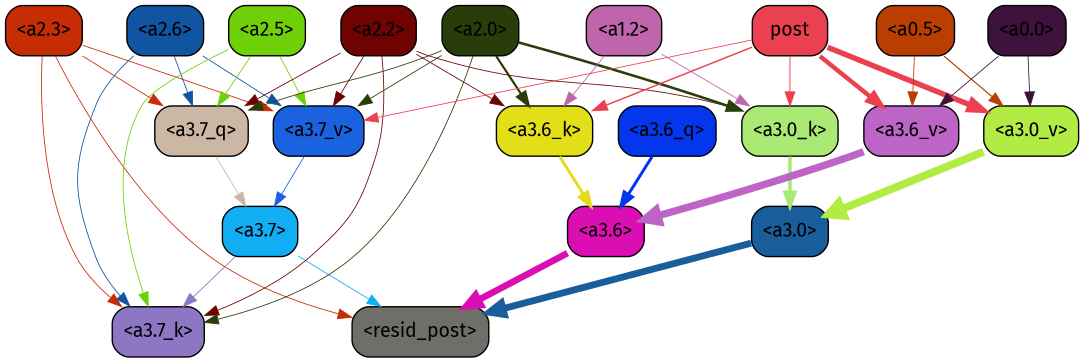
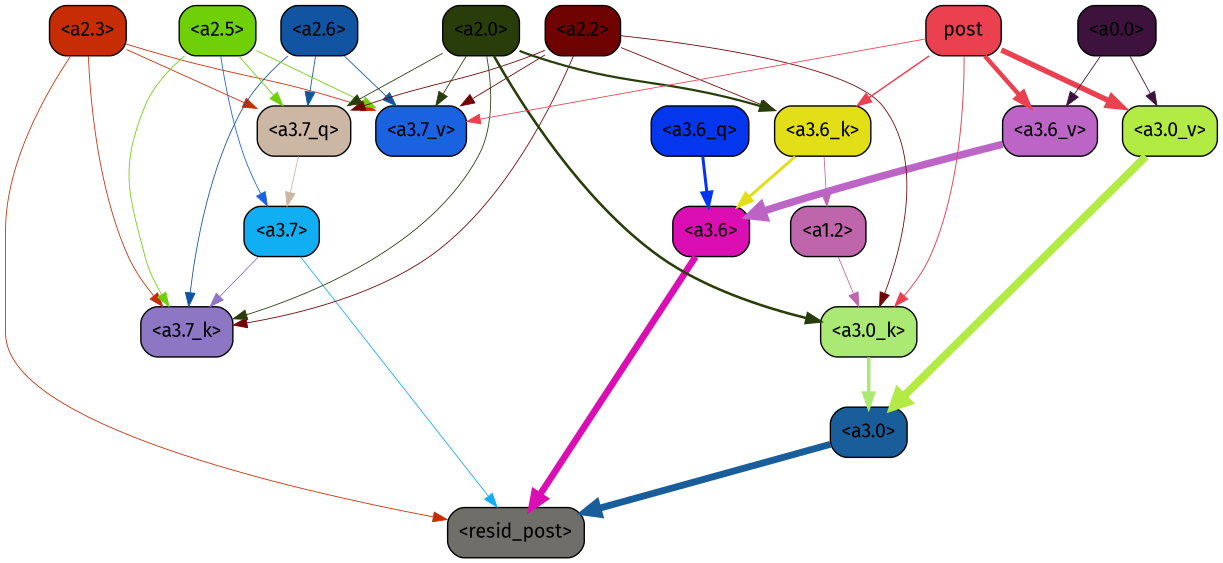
(915, 31) -> none
(589, 76) -> (825, 174)
(293, 175) -> (238, 137)
